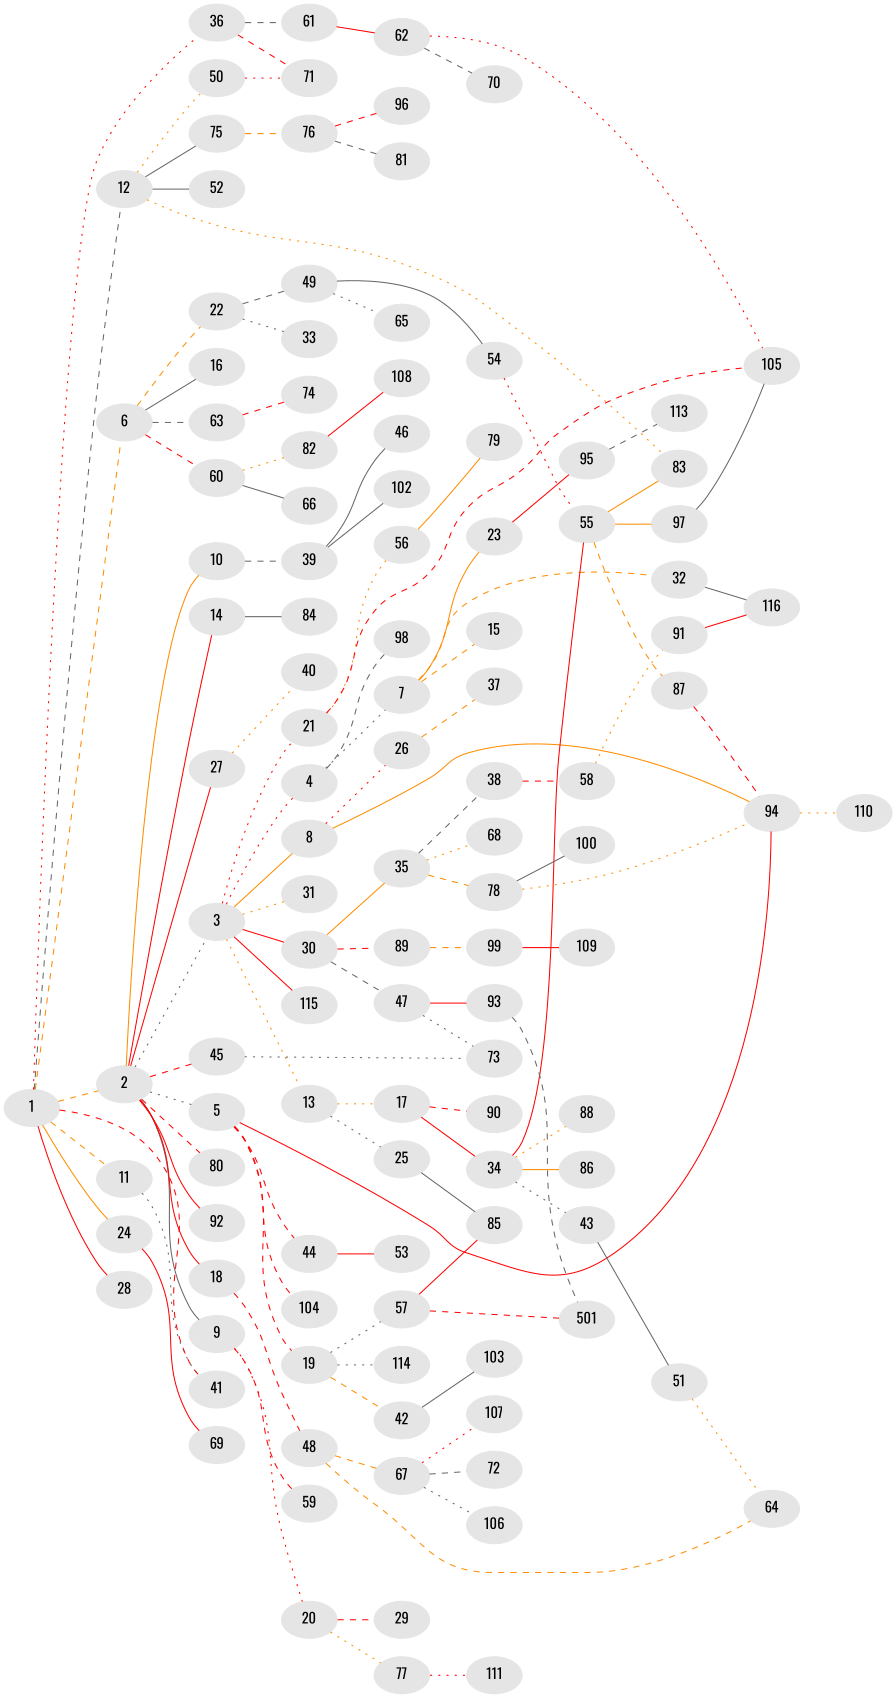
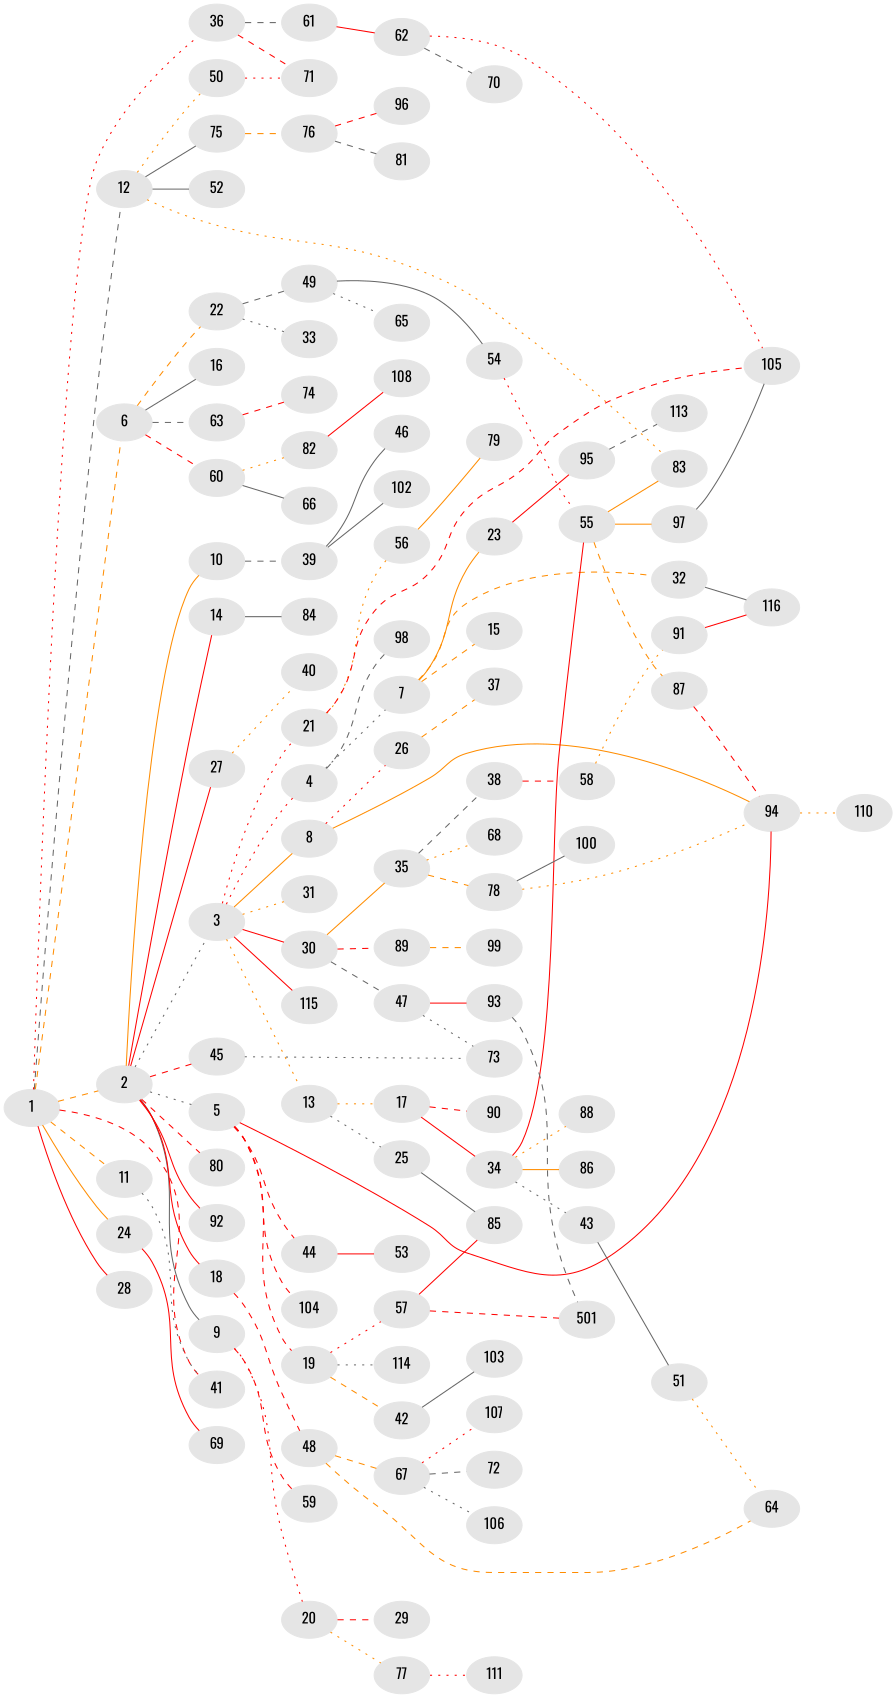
(587, 948) -> none
(356, 1337) -> (356, 1337)
